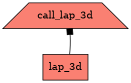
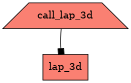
(70, 45) -> (61, 38)
